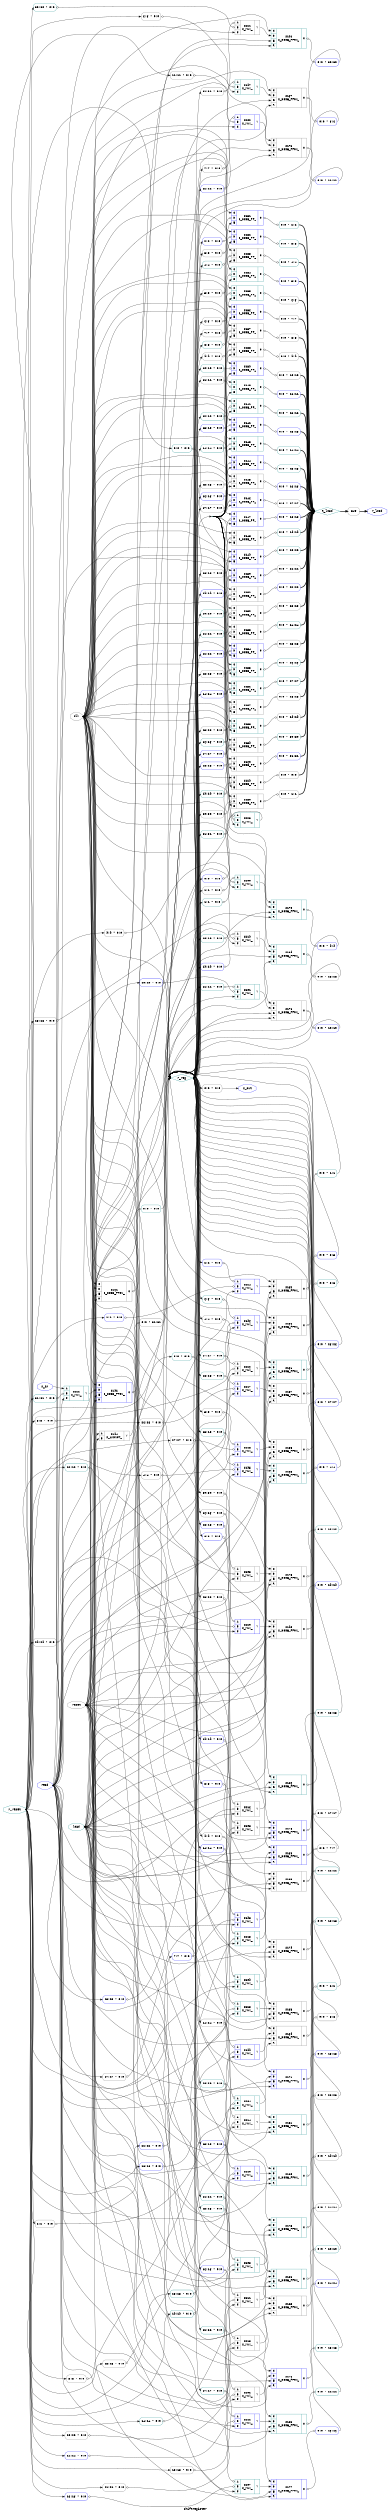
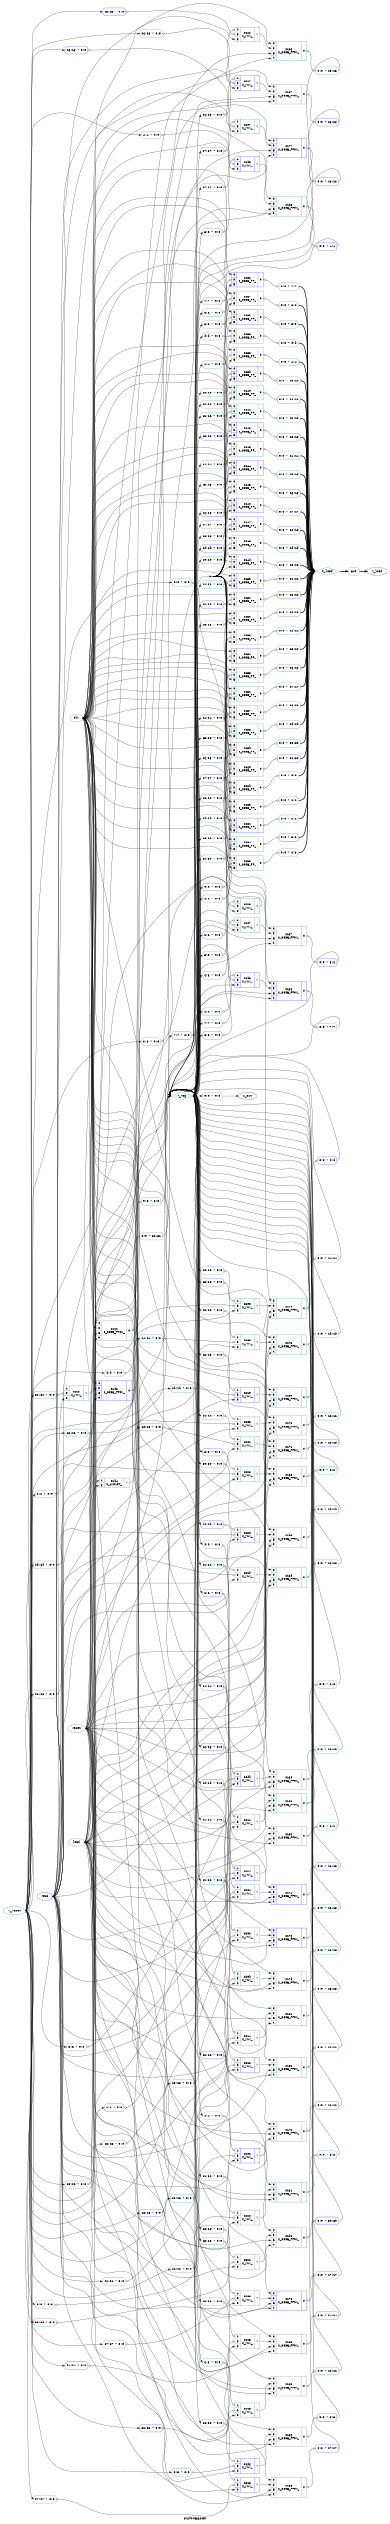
(45, 1387) -> none
